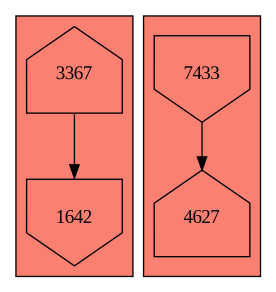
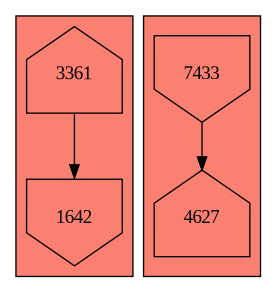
(74, 74) -> (74, 74)
